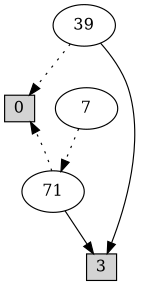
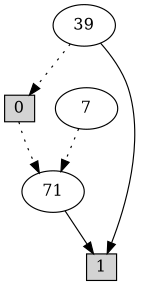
(45, 151) -> (26, 143)
(102, 267) -> (102, 267)
